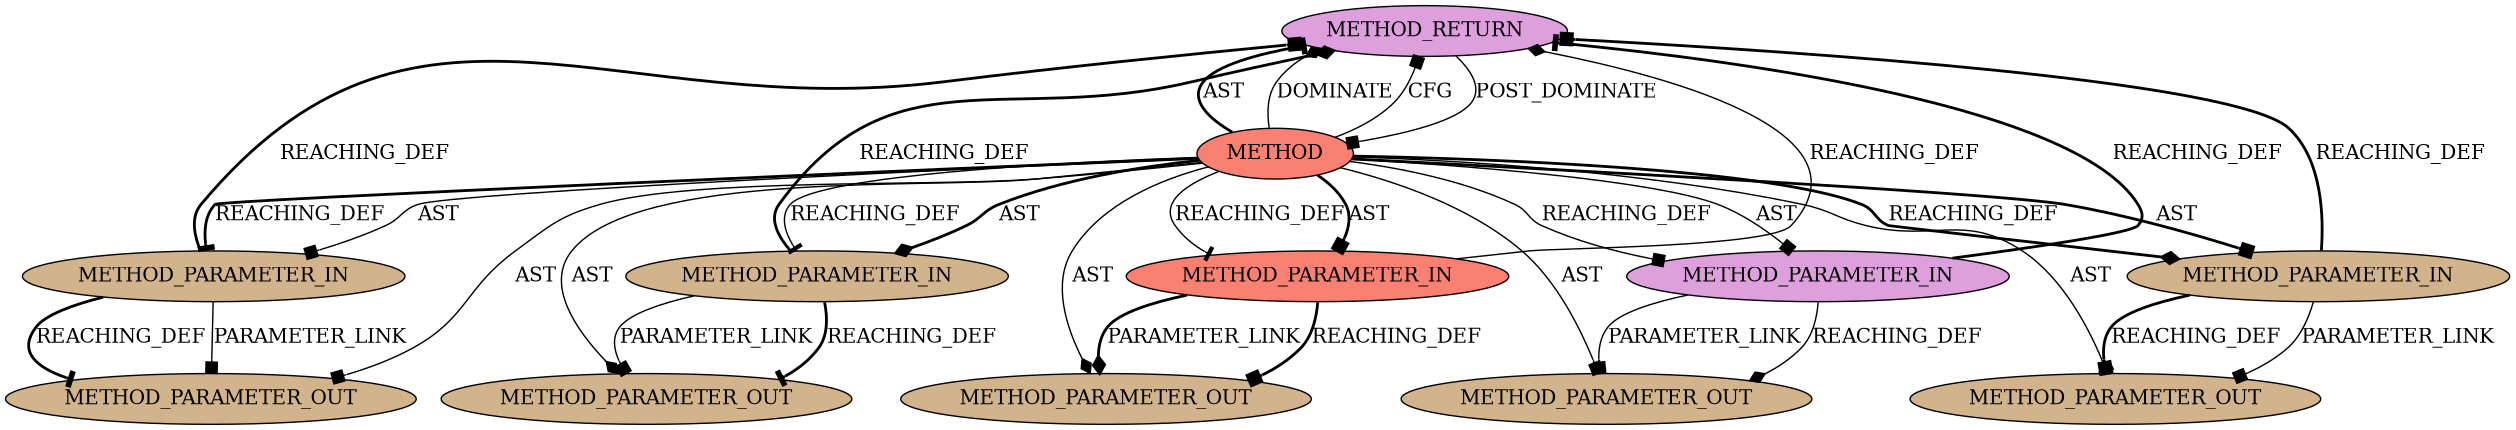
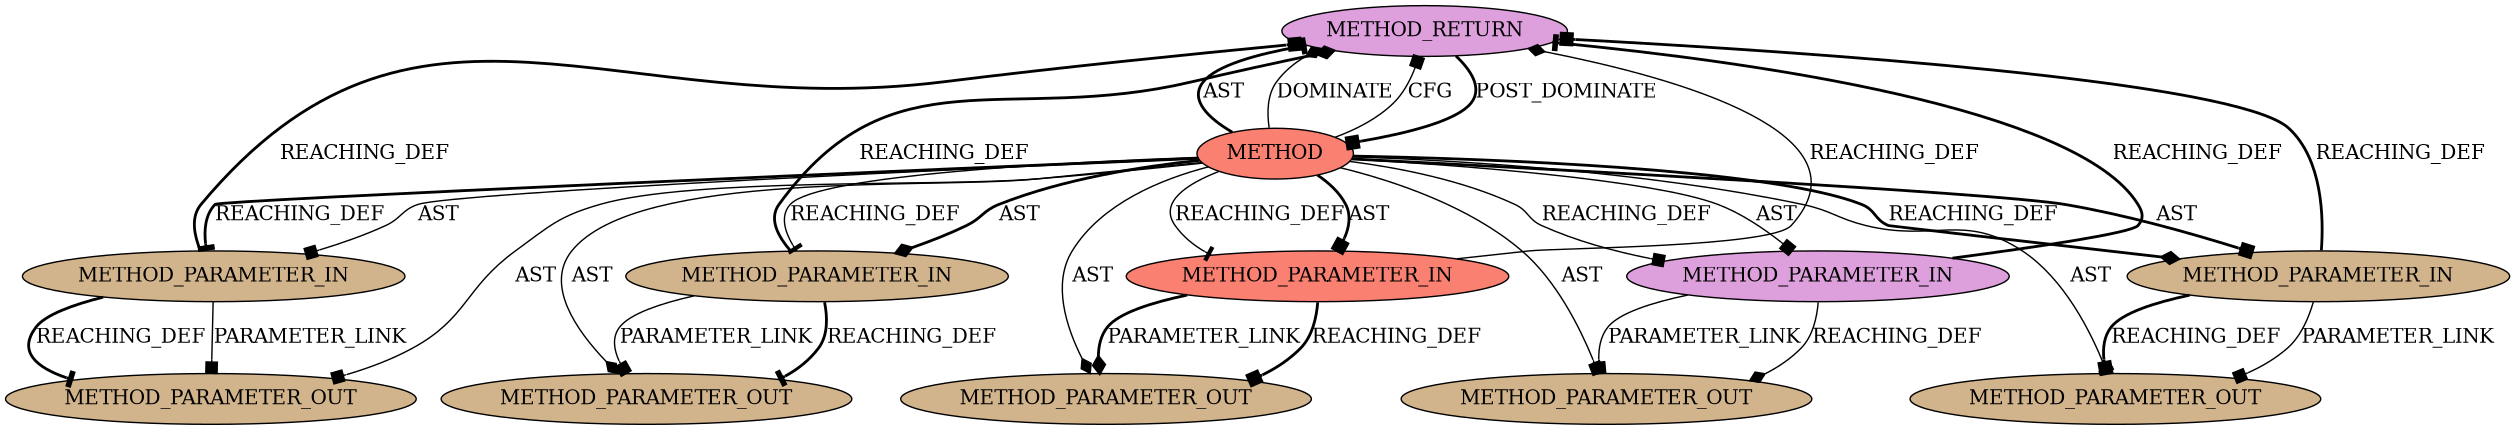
(1445, 120) -> (1445, 120)
